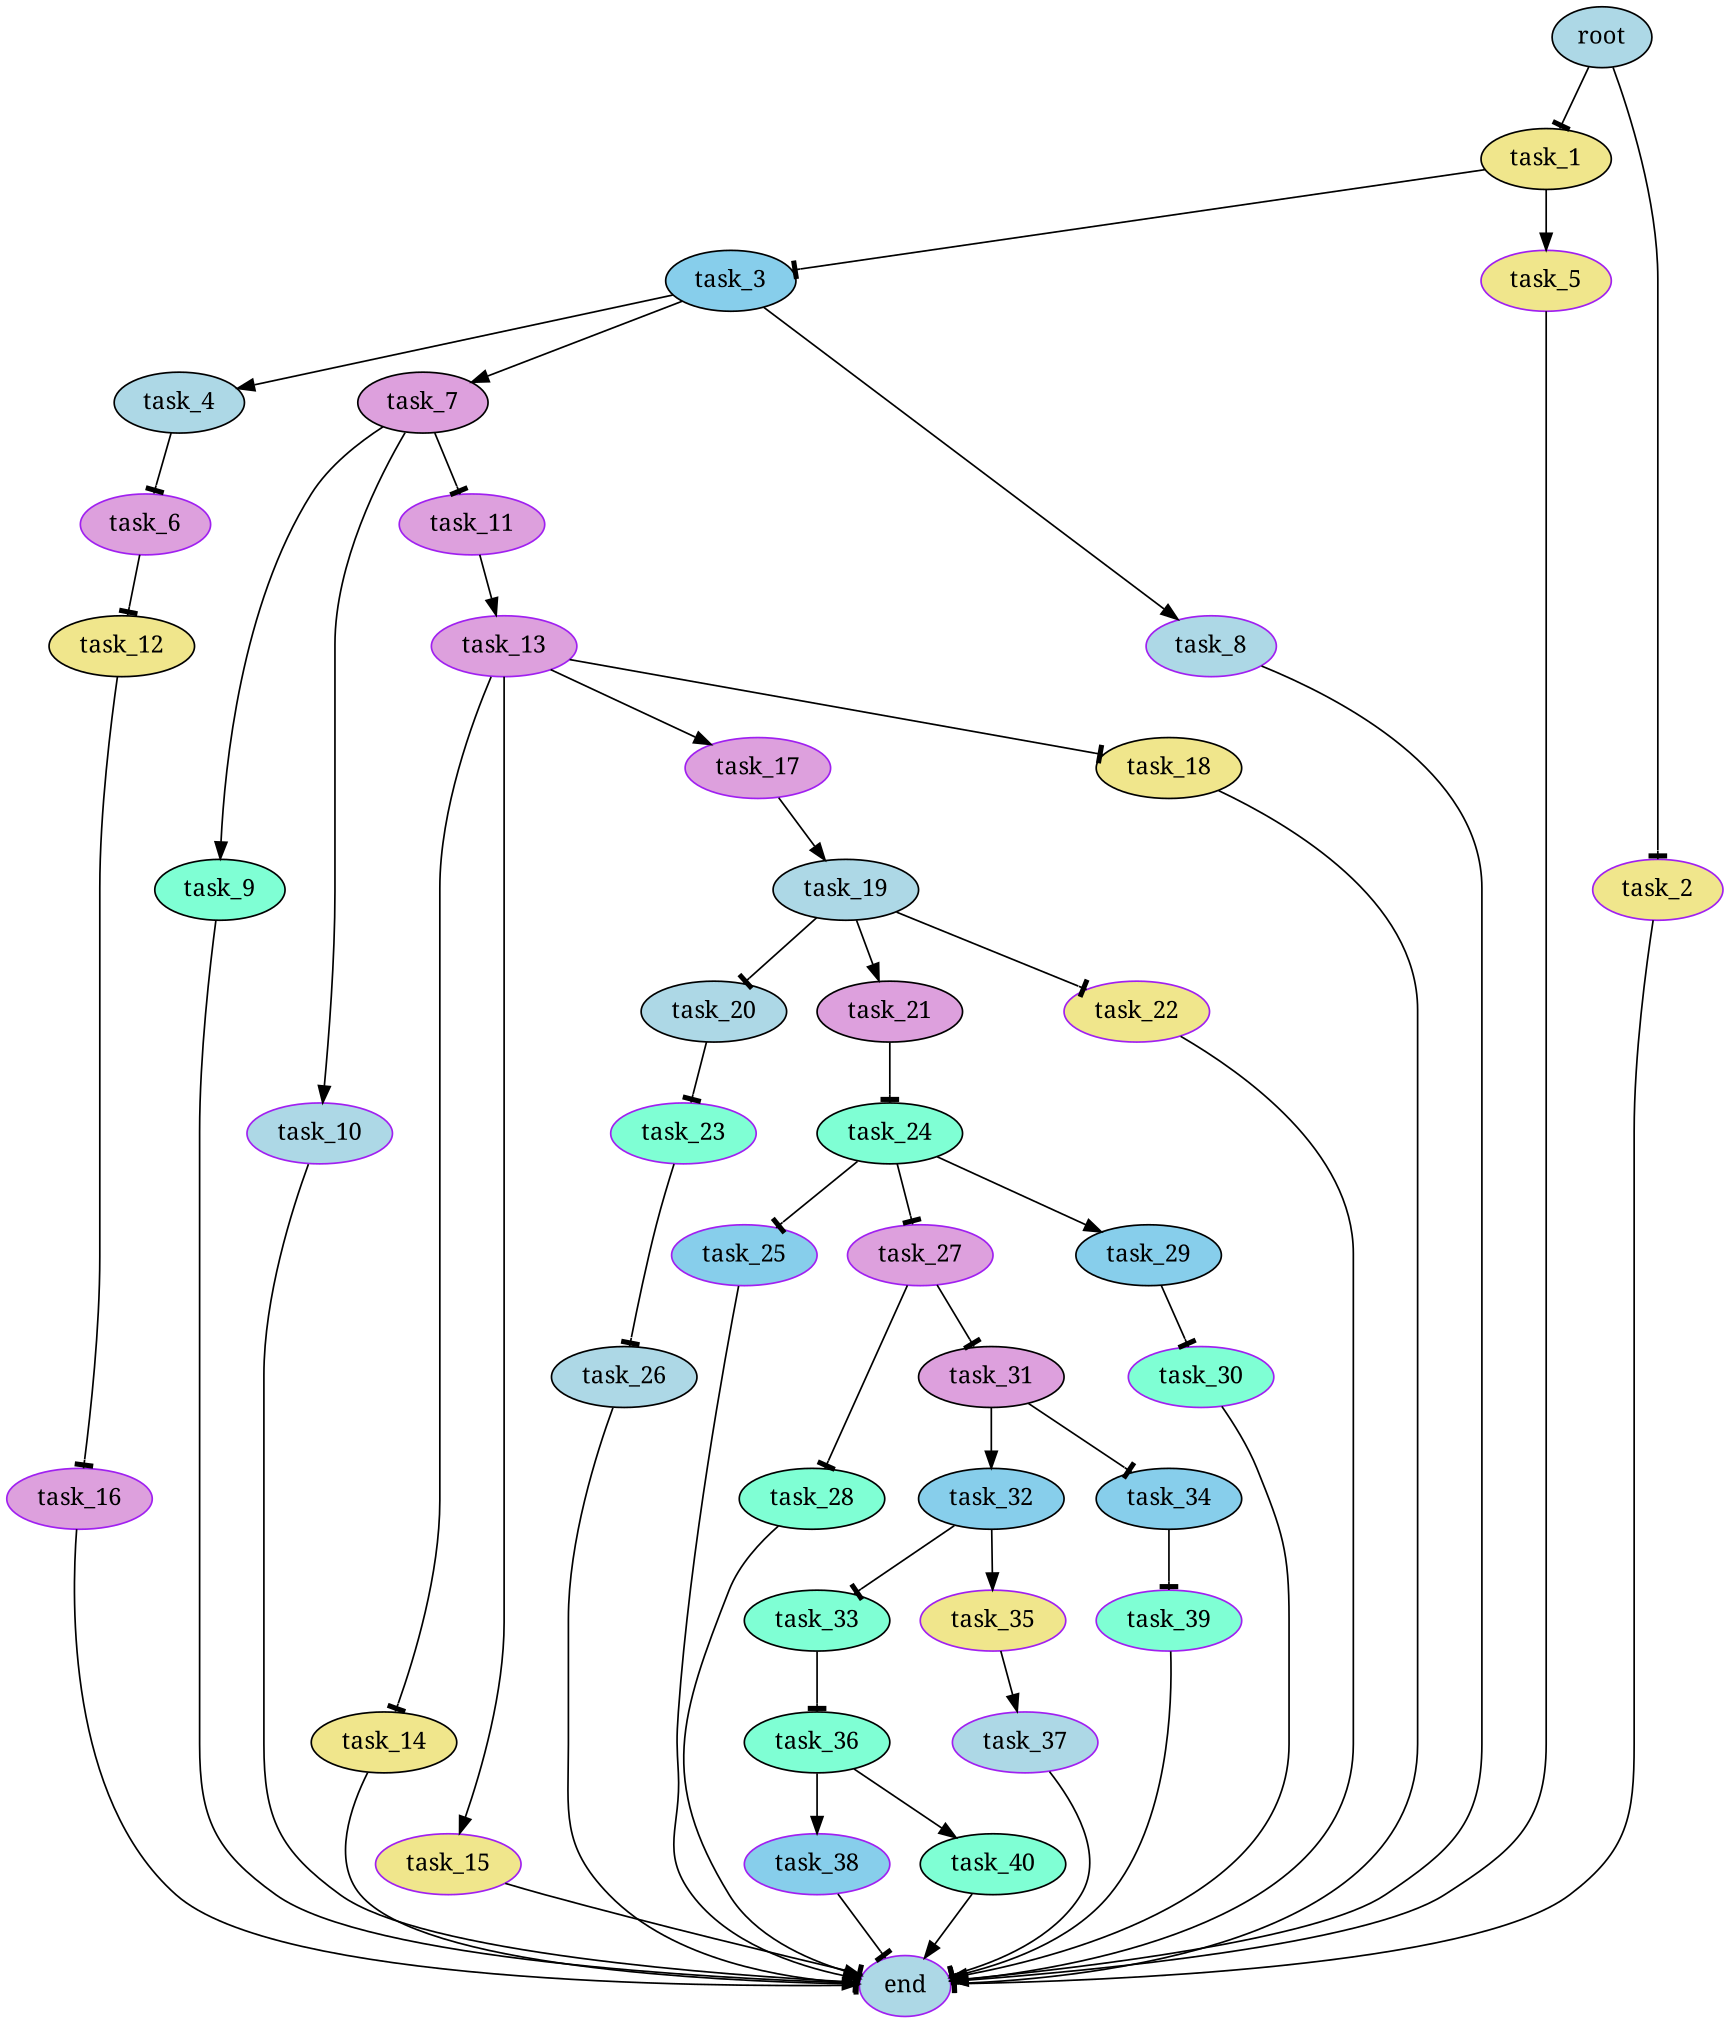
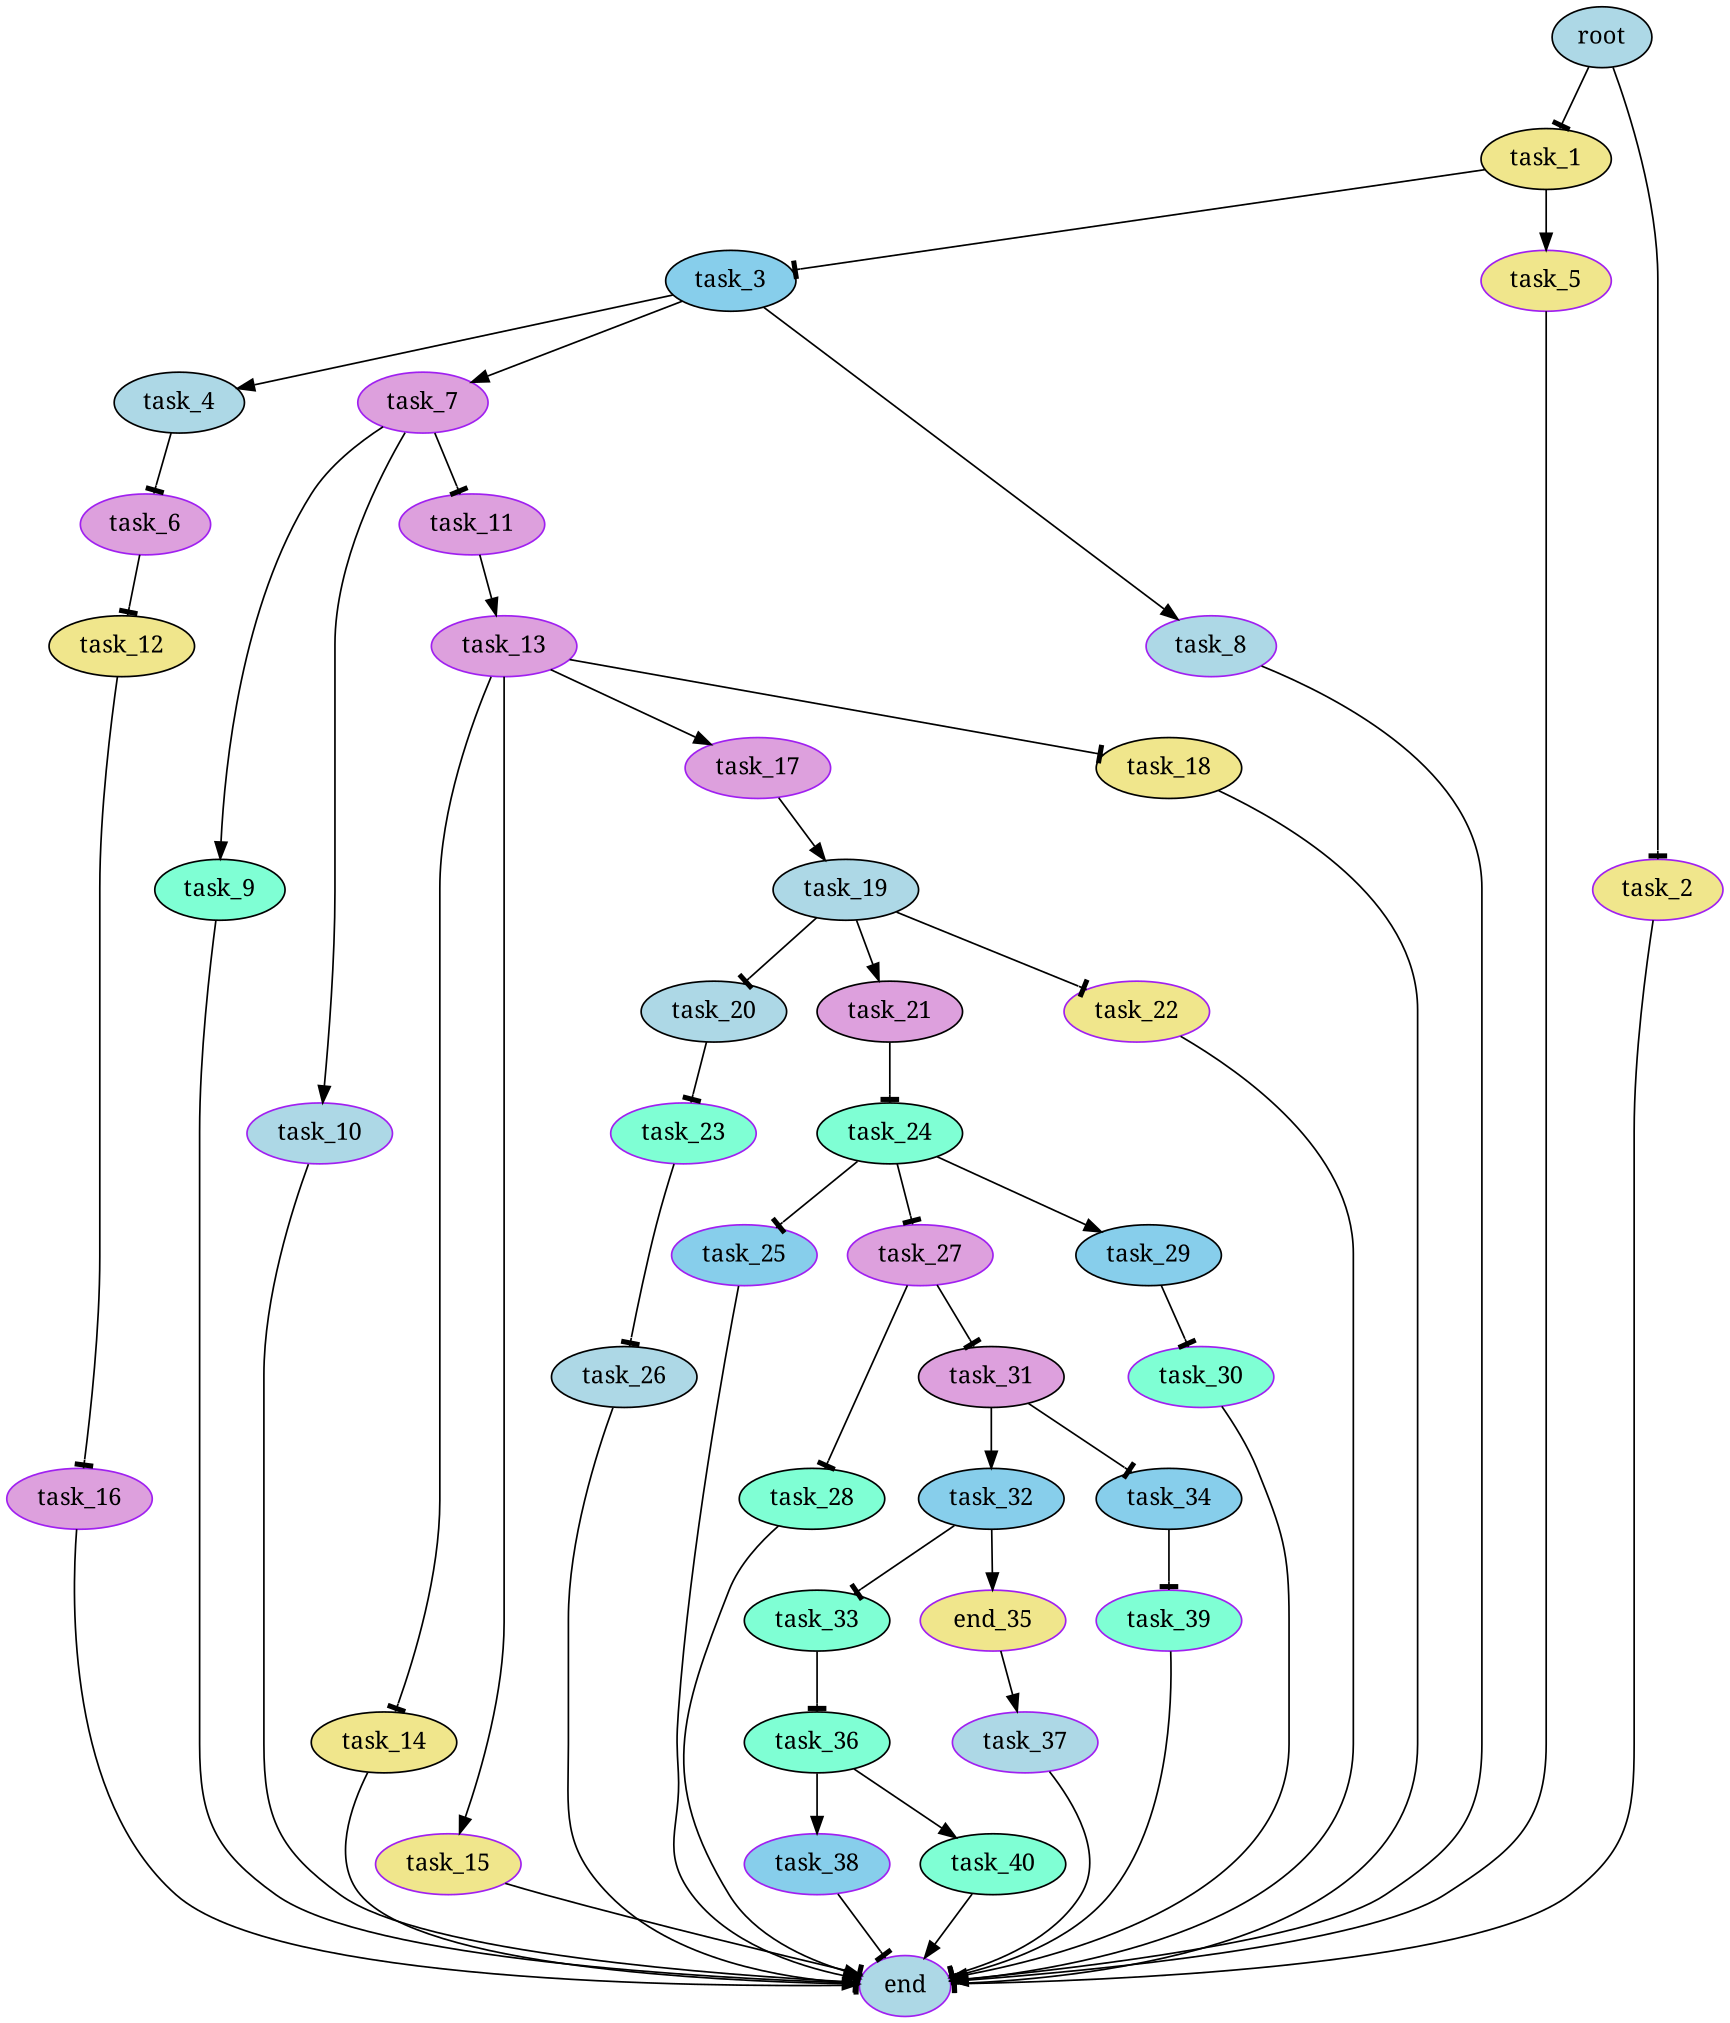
(423, 403) -> (423, 403)
(993, 1621) -> (993, 1621)
